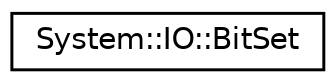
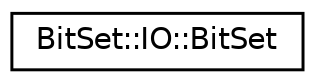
(168, 42) -> (157, 42)
